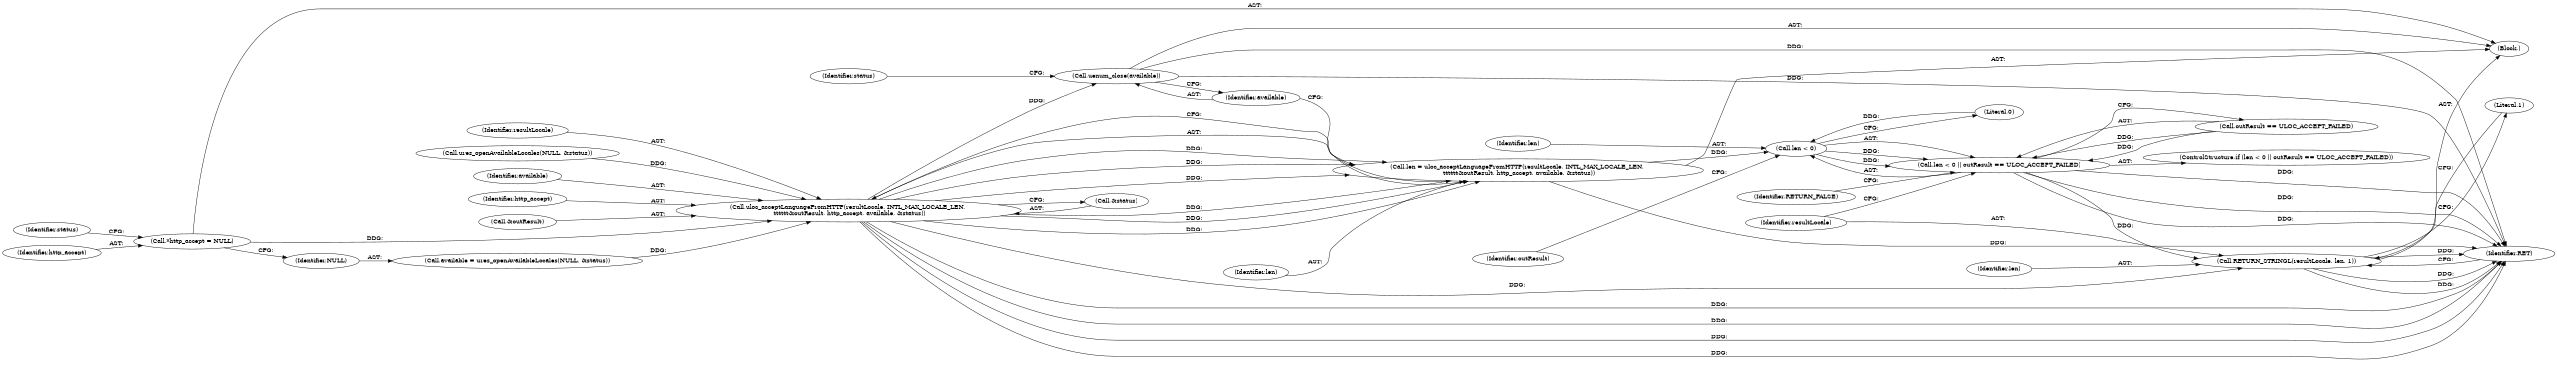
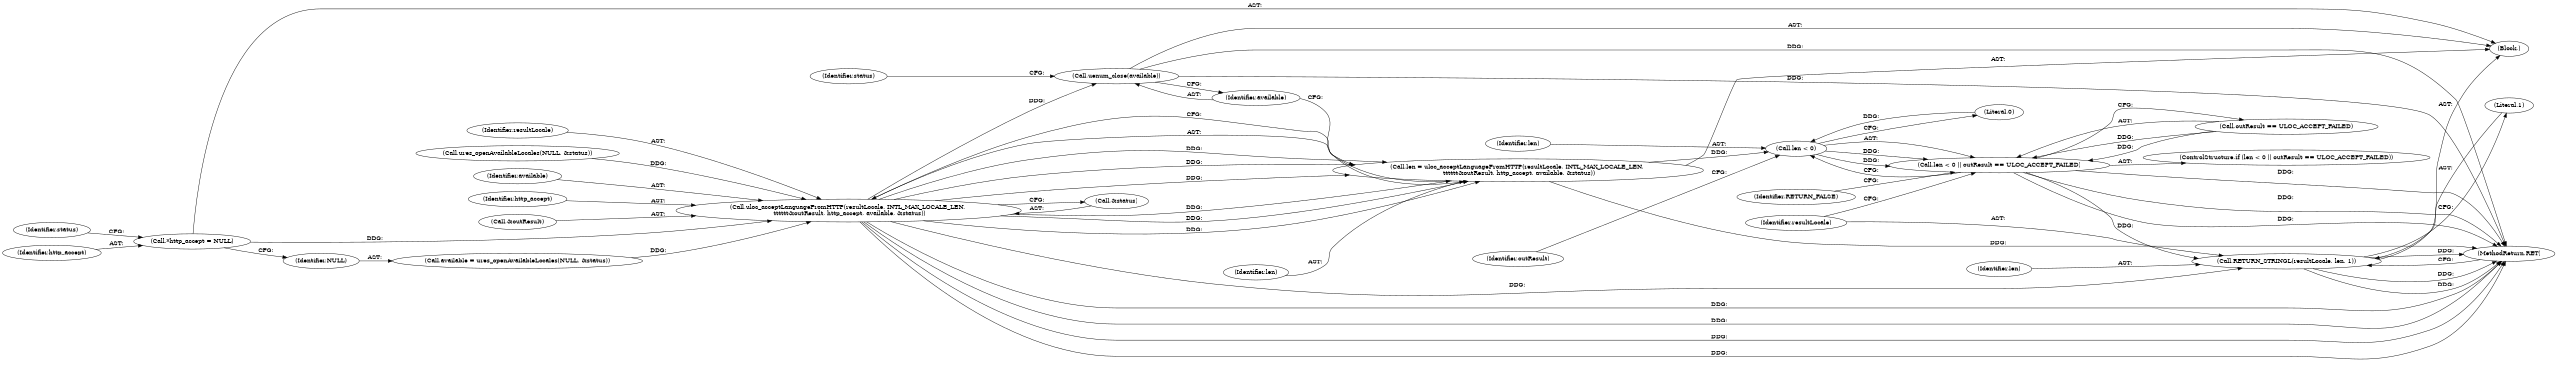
(2447, 168) -> (2447, 168)
(1872, 171) -> (1872, 171)
(2509, 254) -> (2509, 254)
